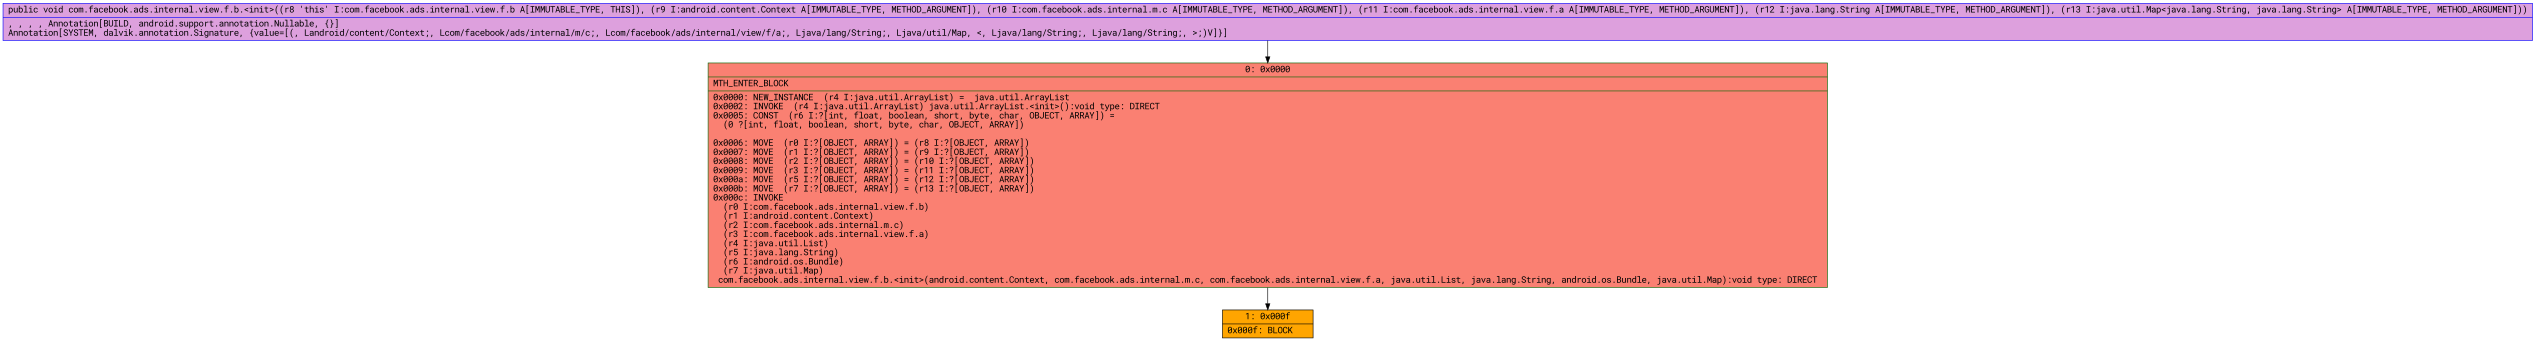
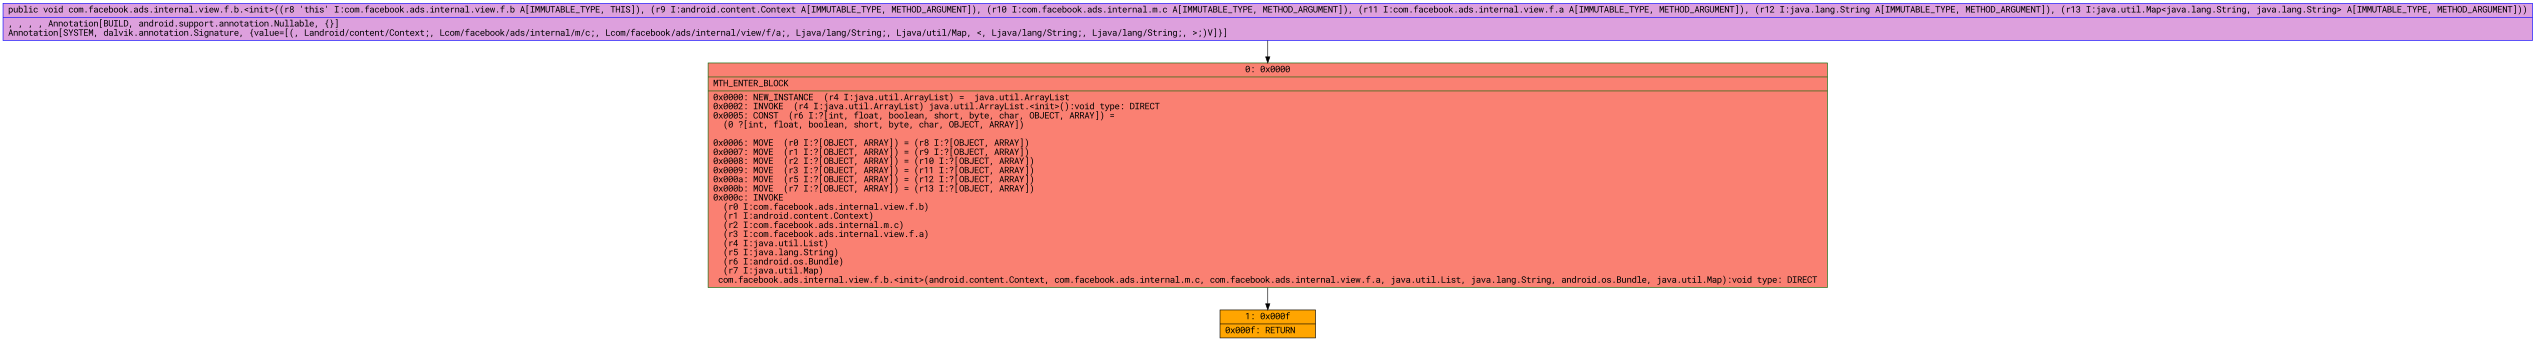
(1268, 331) -> (1268, 331)
